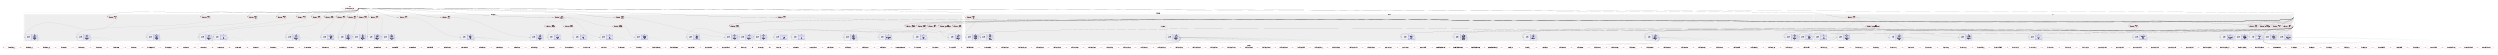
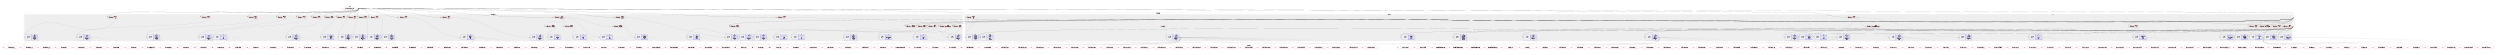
(1388, 48) -> none
